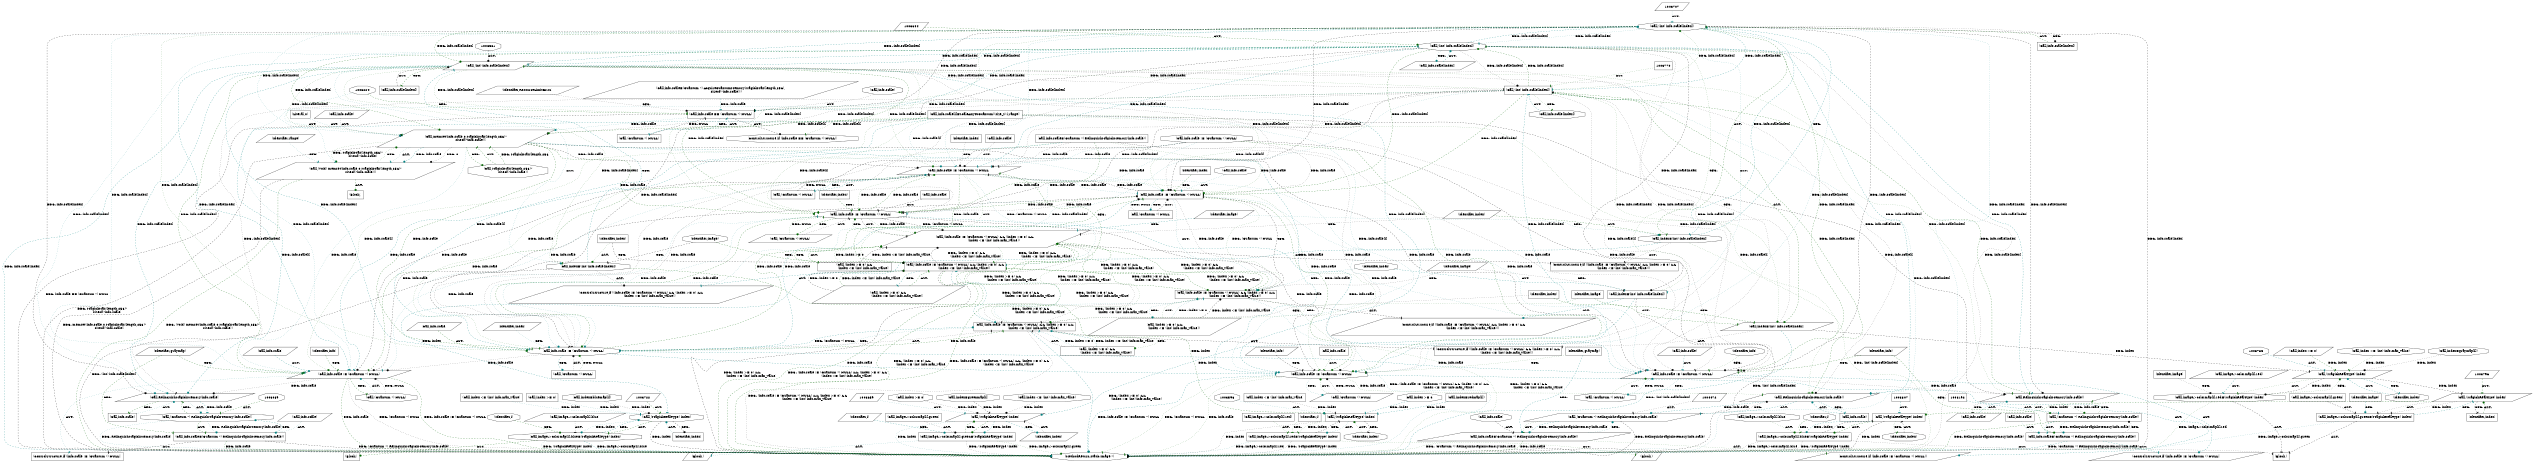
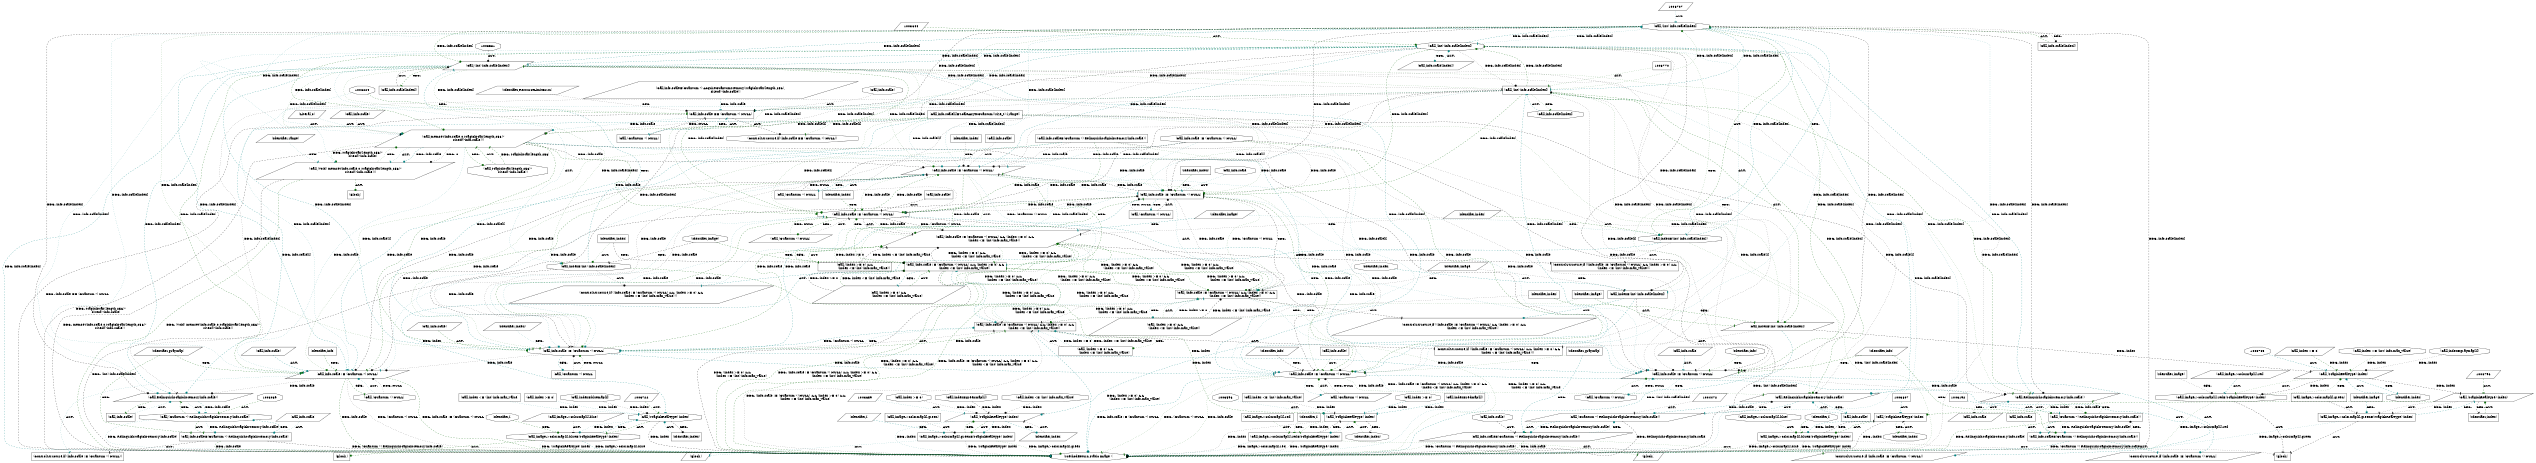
(300, 114) -> (307, 114)
